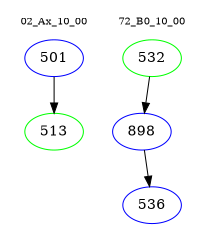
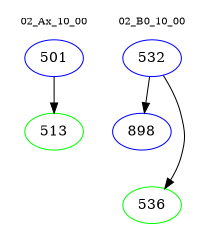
(152, 22) -> (152, 22)
(152, 58) -> (152, 58)
(146, 163) -> (184, 127)
(152, 205) -> (152, 205)
